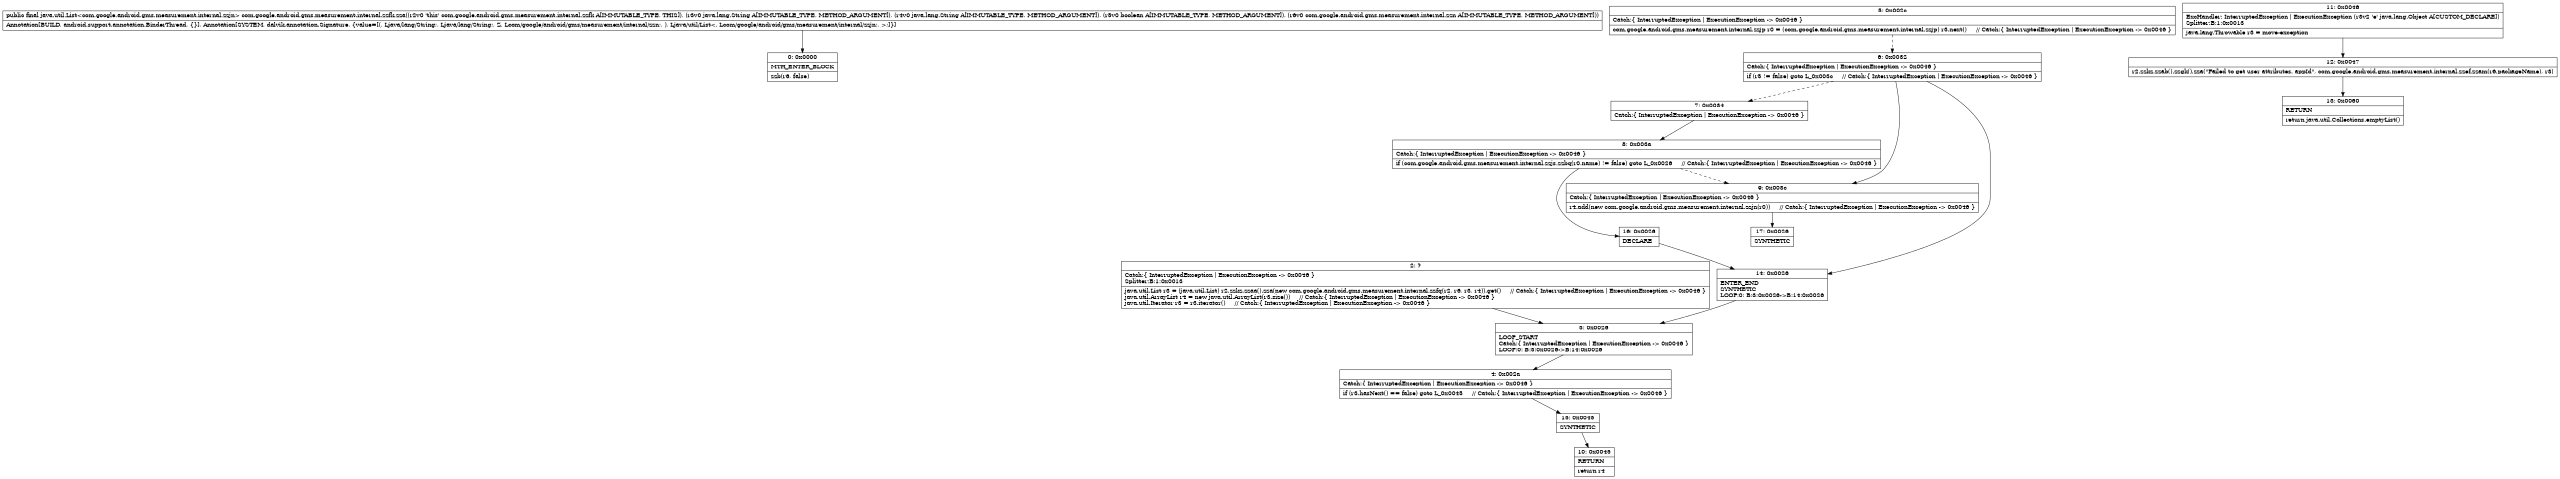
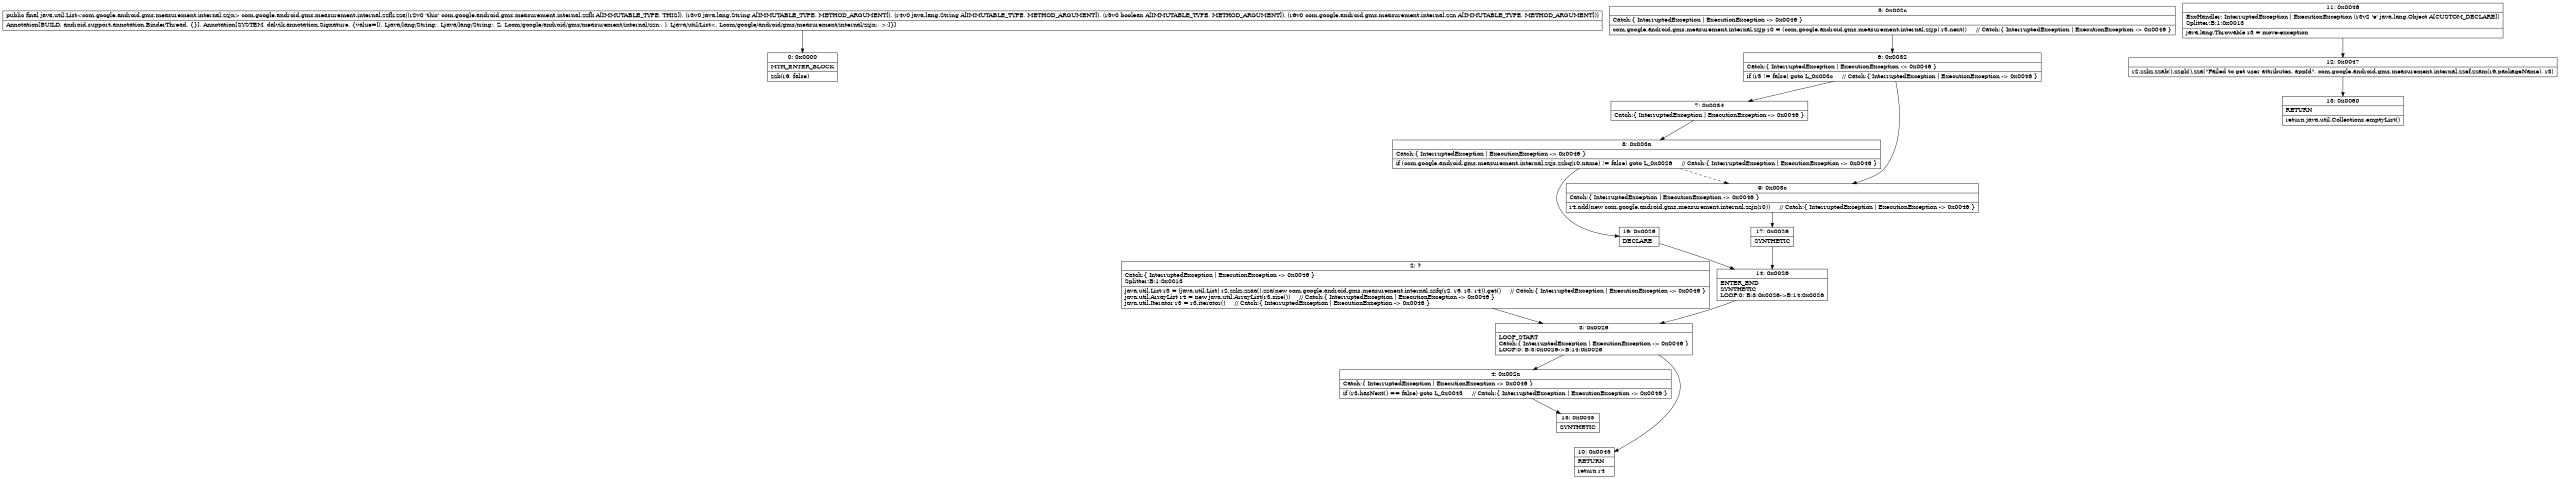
(1892, 42) -> (1892, 42)
(1793, 91) -> (1793, 91)
(1983, 214) -> (1772, 256)
(1584, 438) -> (1670, 410)
